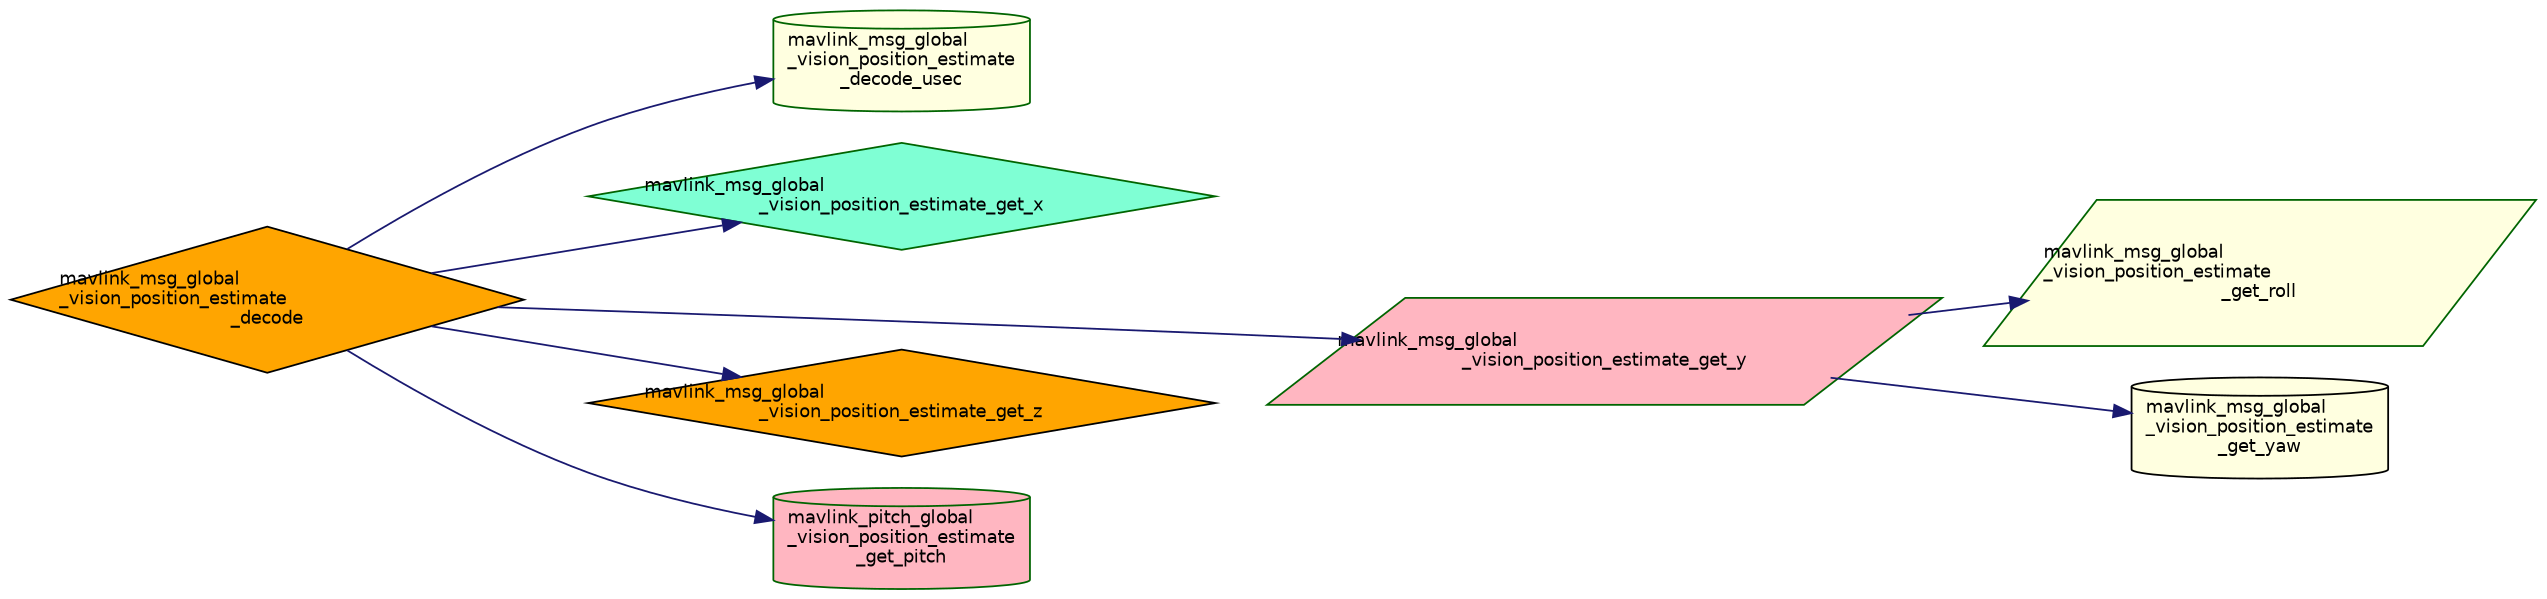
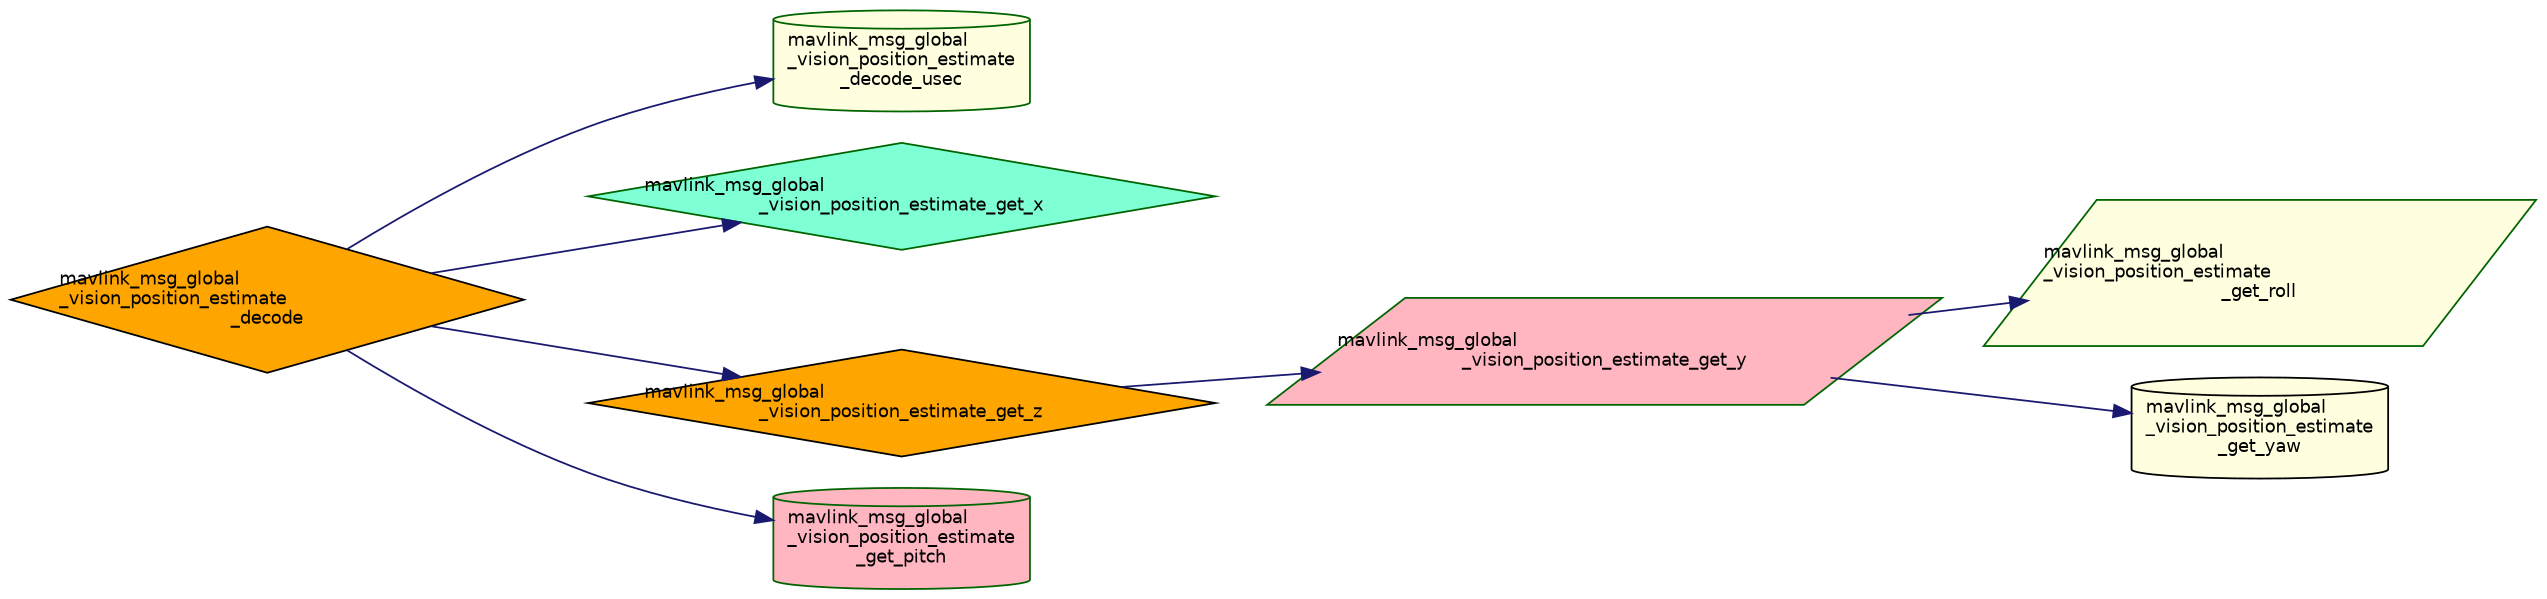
(920, 322) -> (1212, 380)
(902, 538) -> (902, 538)
